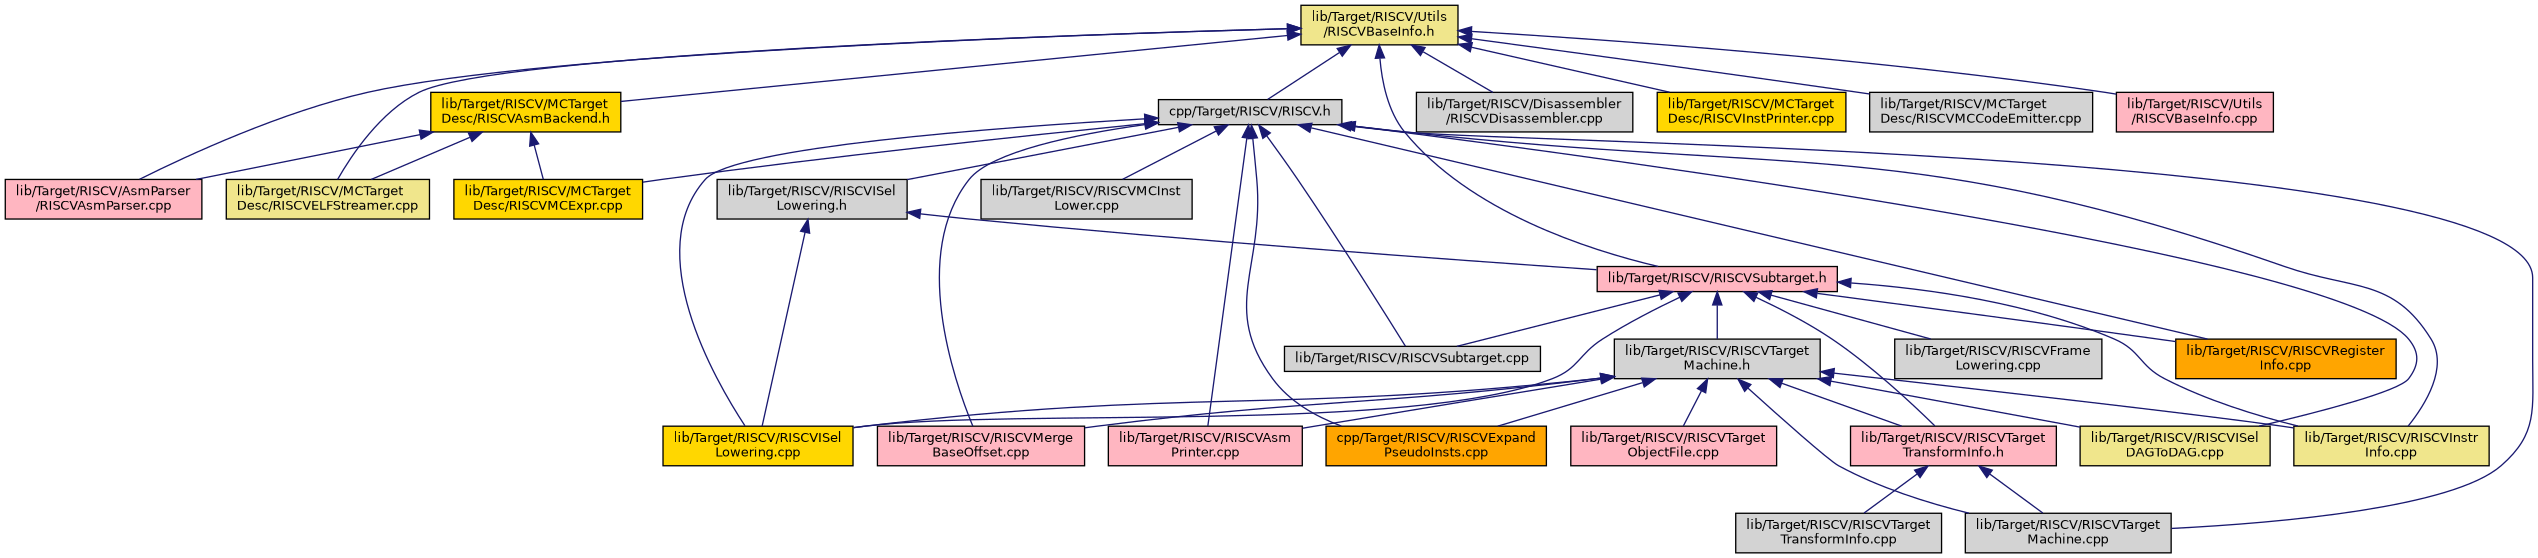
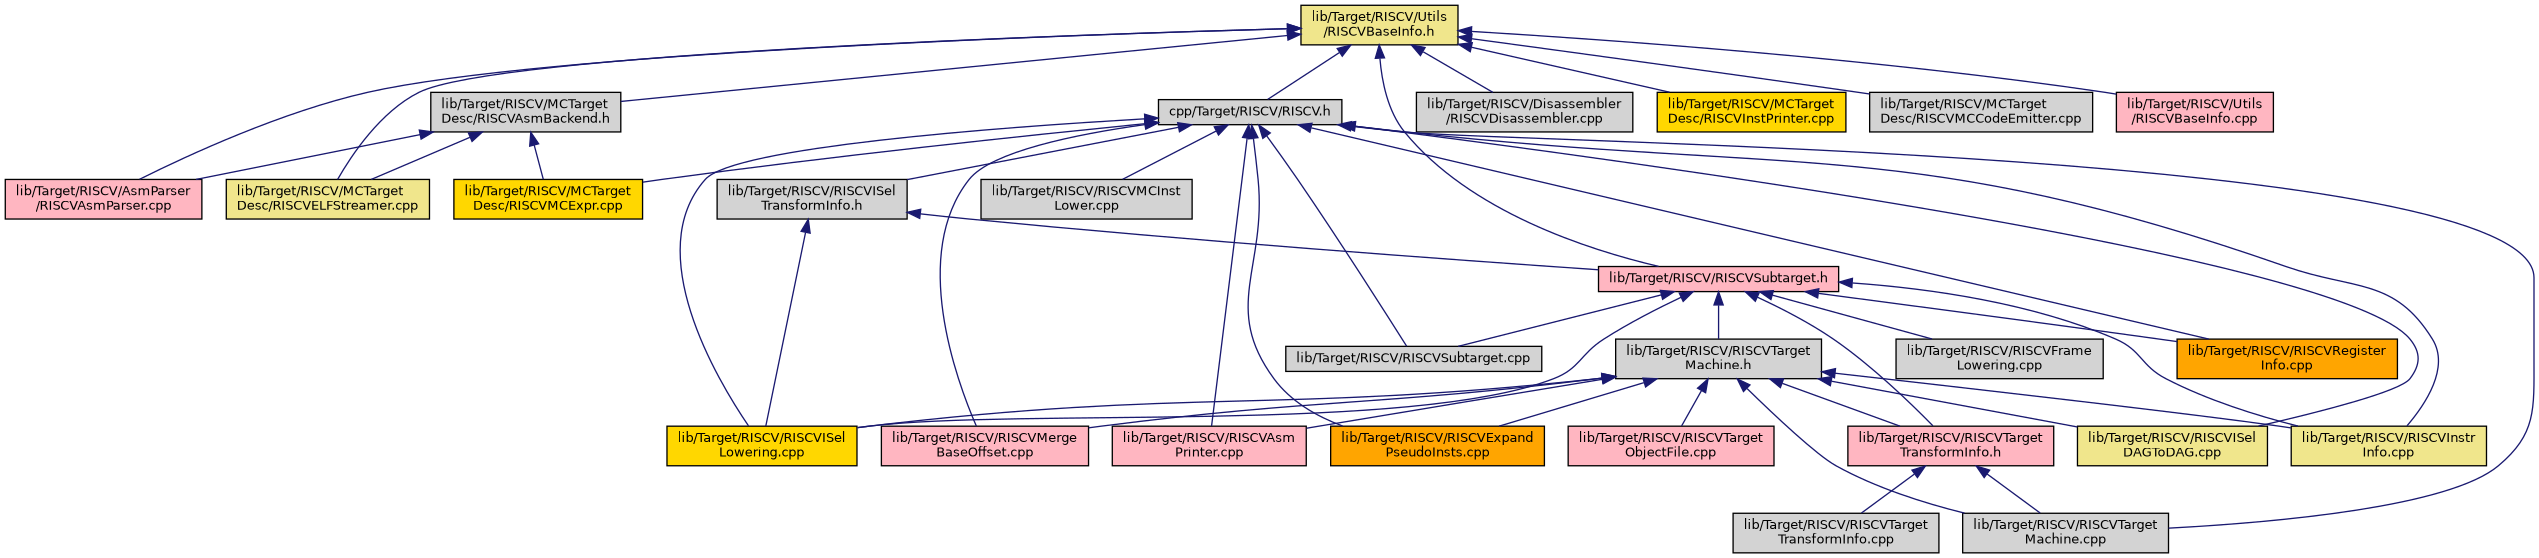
(526, 112) -> (526, 112)
(812, 199) -> (812, 199)
(1436, 446) -> (1438, 446)
